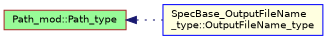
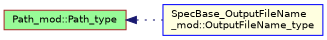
(243, 20) -> (243, 20)
